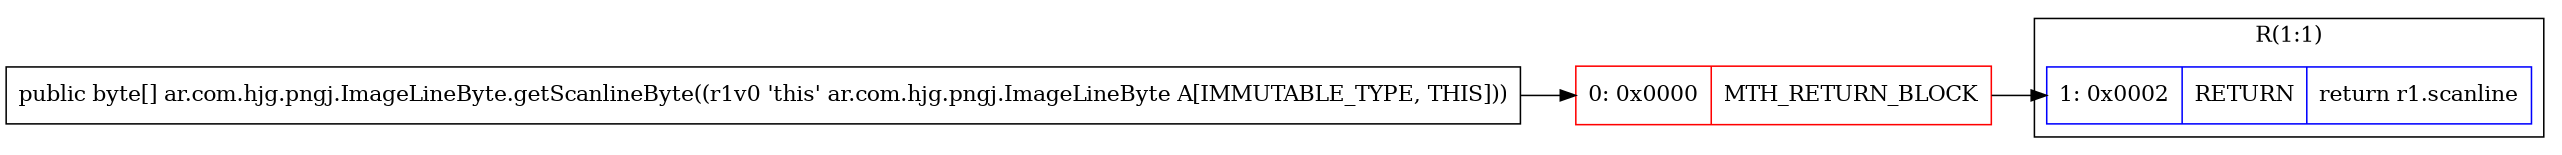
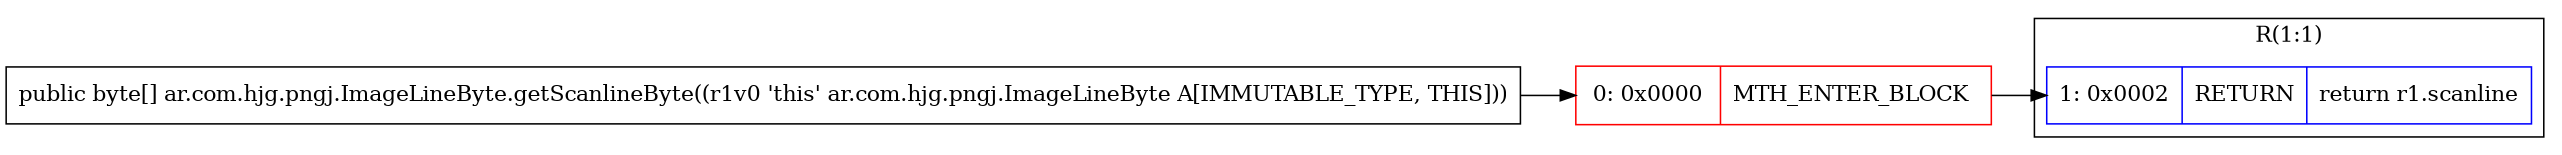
(1851, 95) -> (1851, 95)
